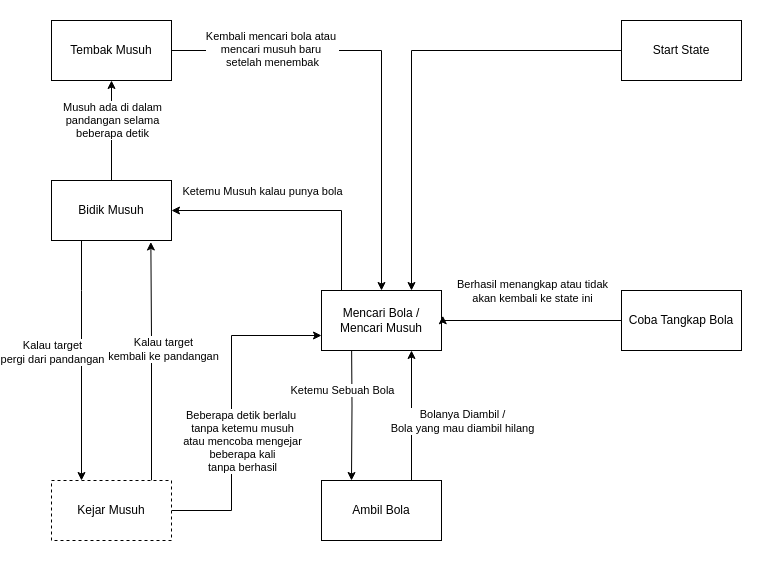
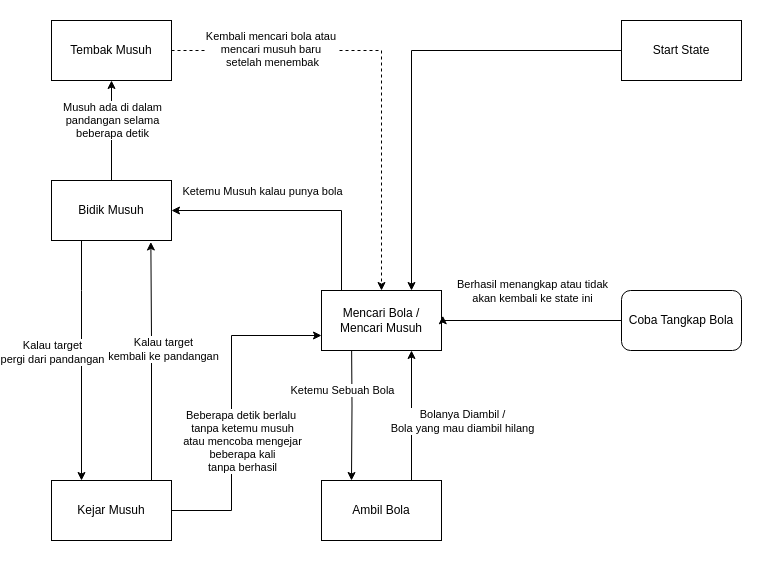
(382, 145) -> (382, 145)
(682, 321) -> (682, 321)
(112, 511) -> (112, 511)
